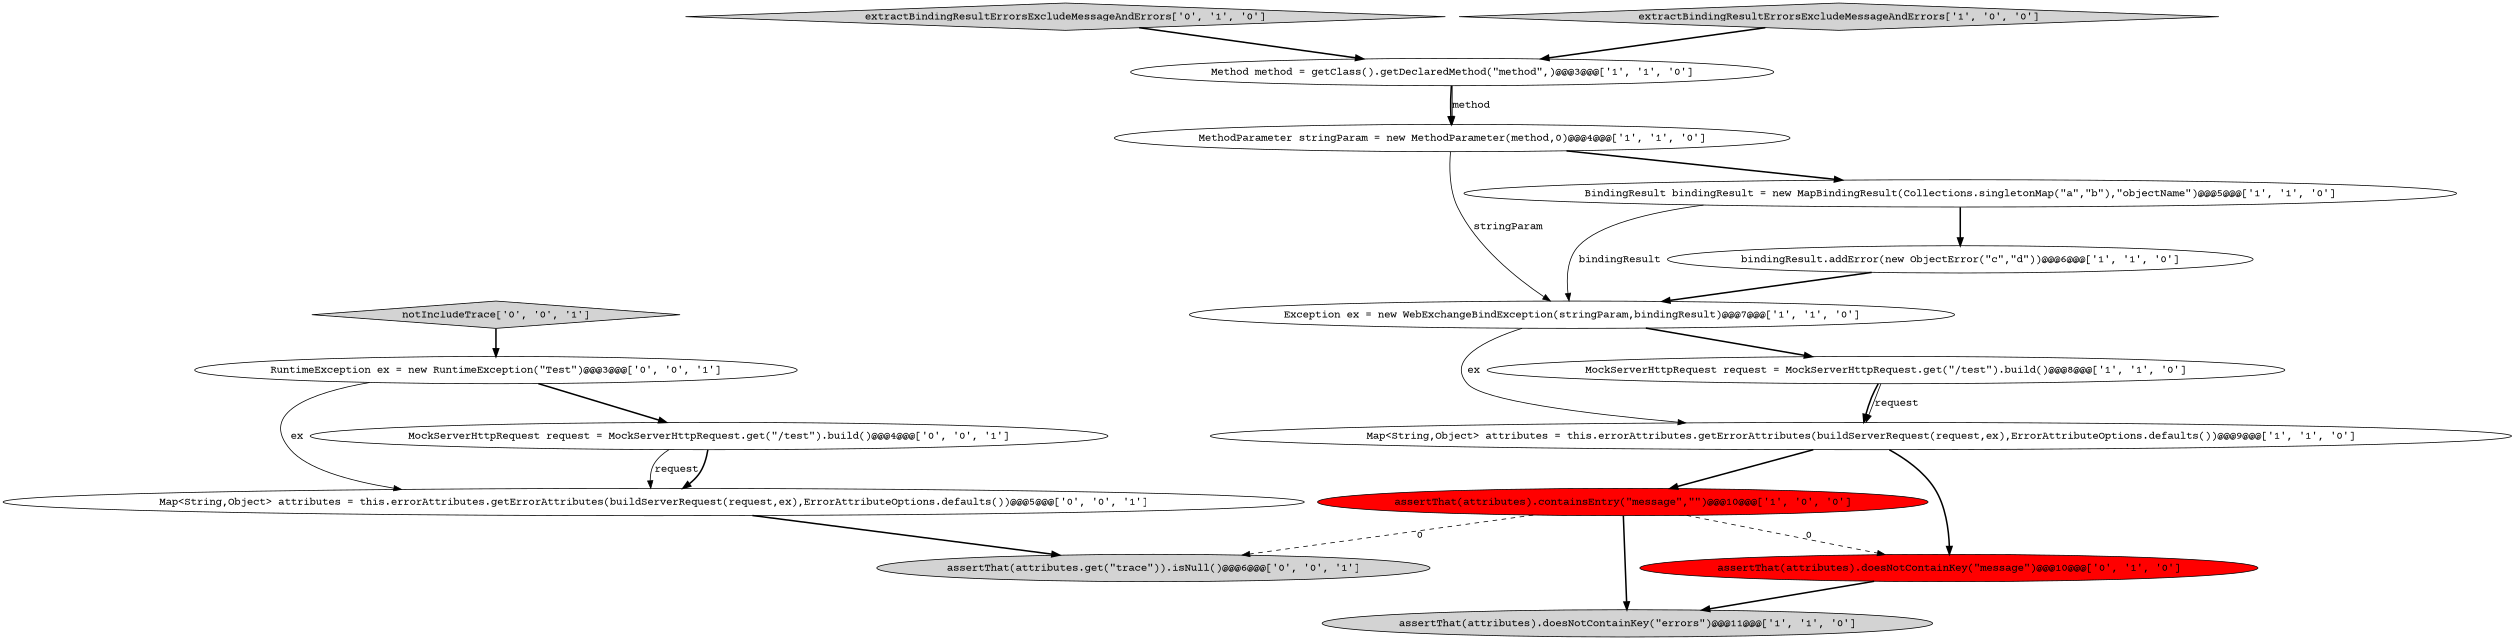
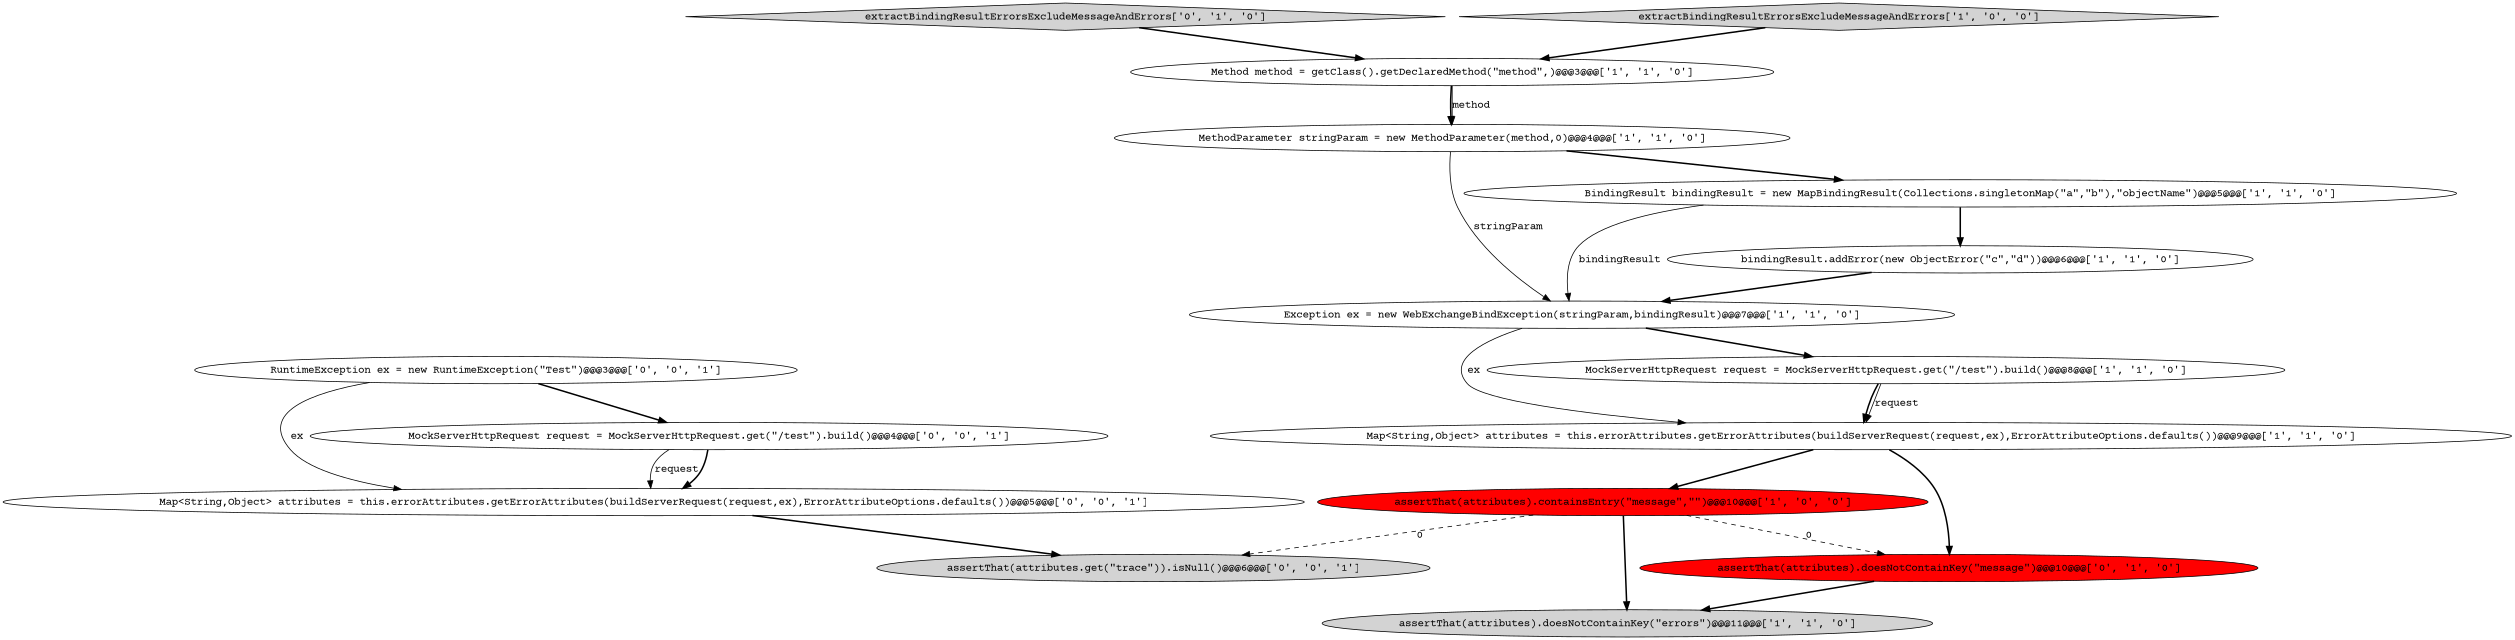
(496, 315) -> none
